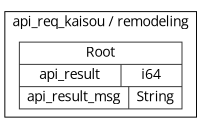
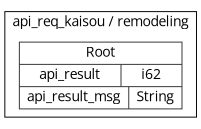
(152, 75) -> (152, 75)
